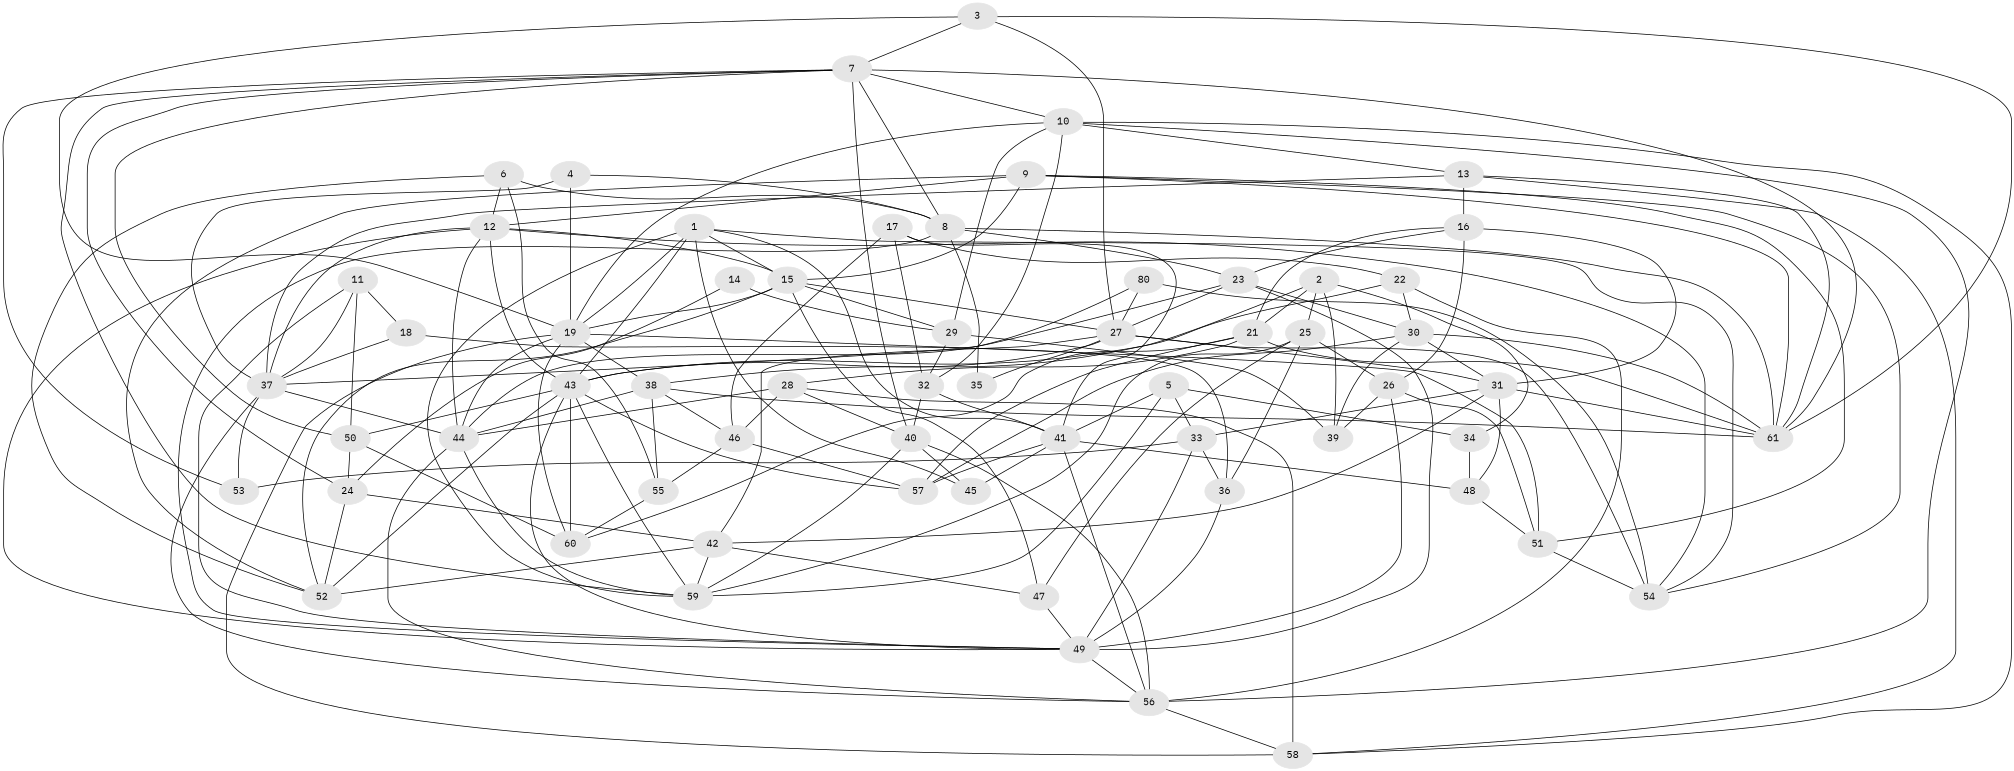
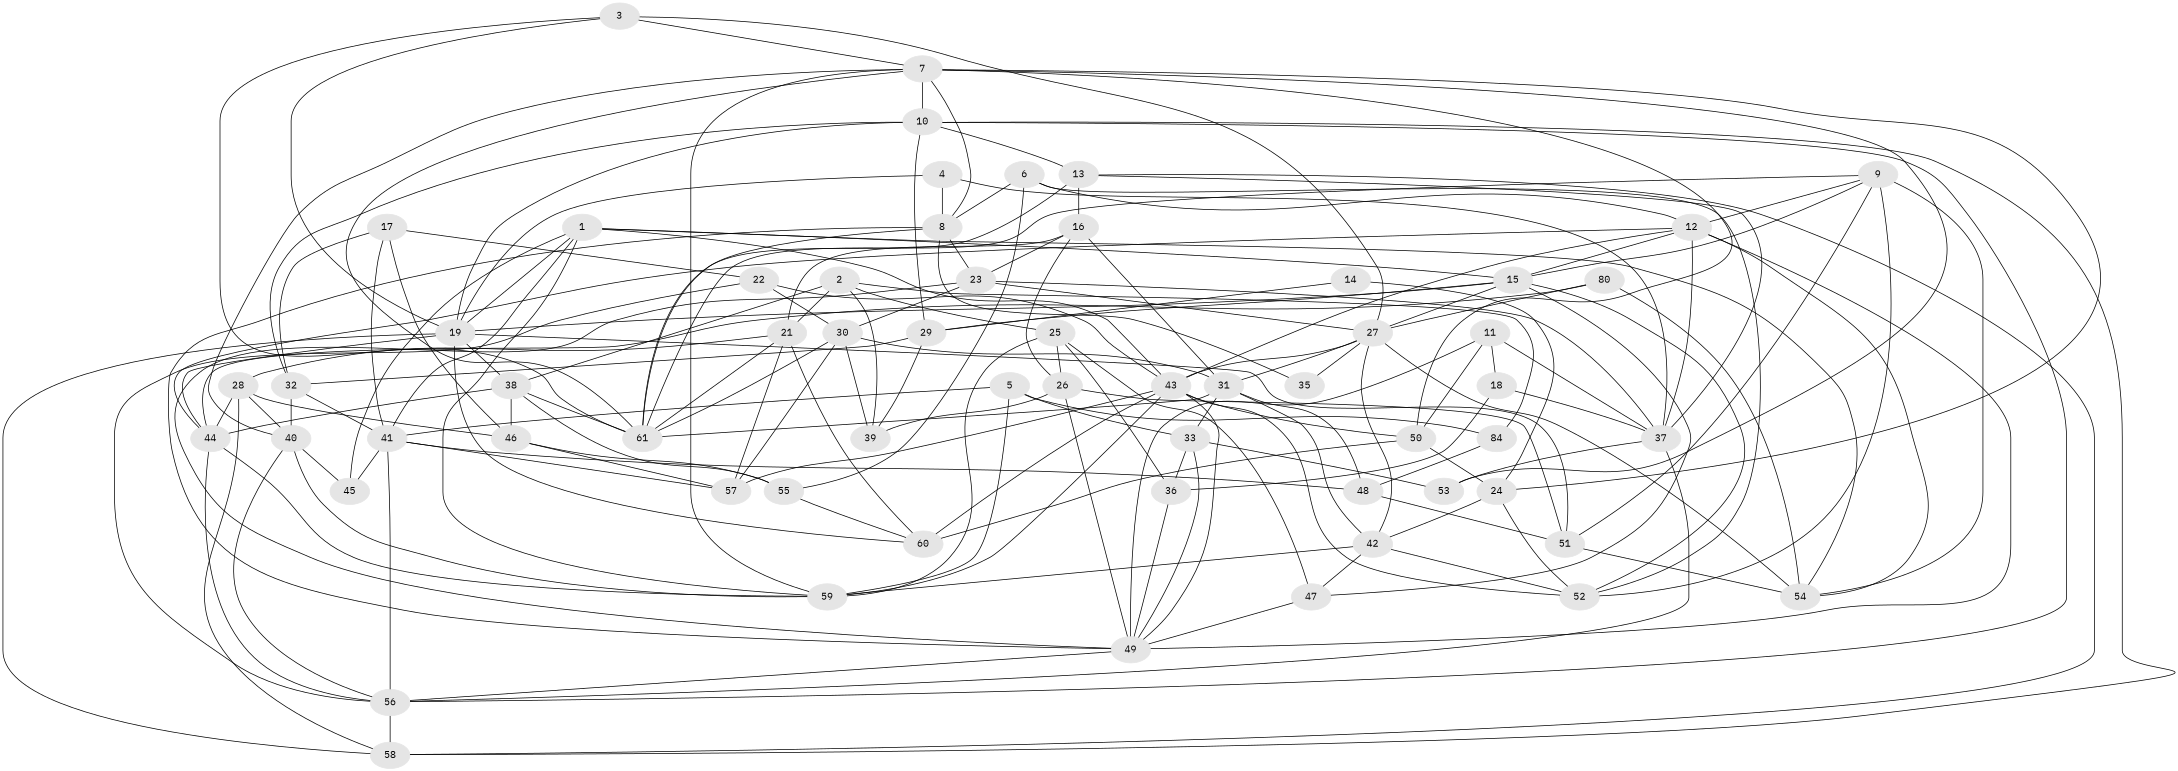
(363, 412) -> none
(1470, 439) -> (1497, 439)
